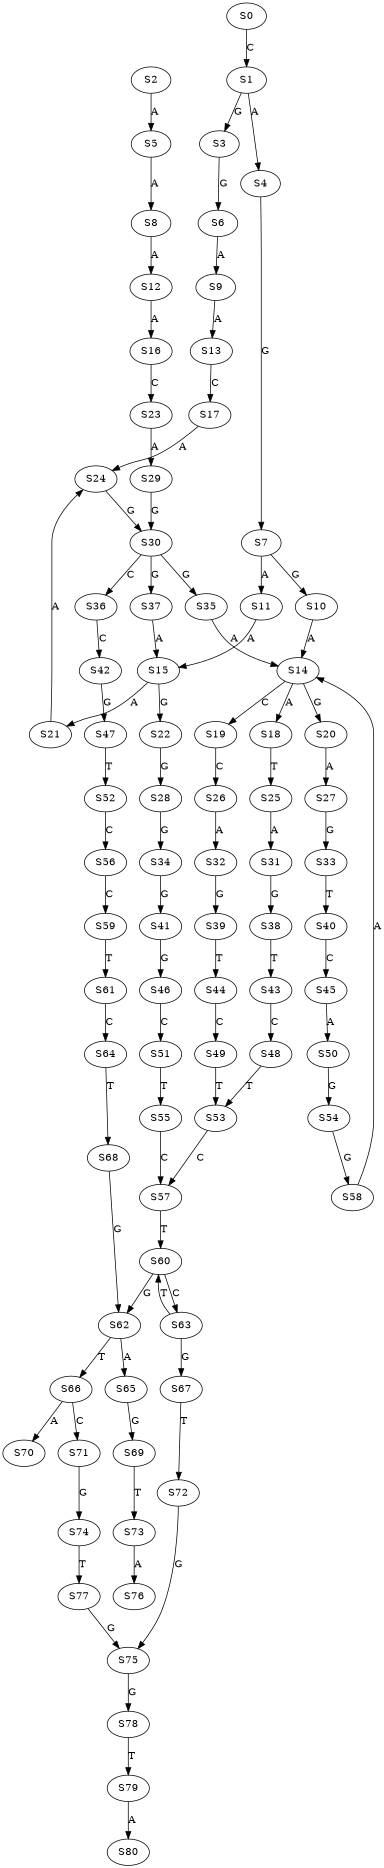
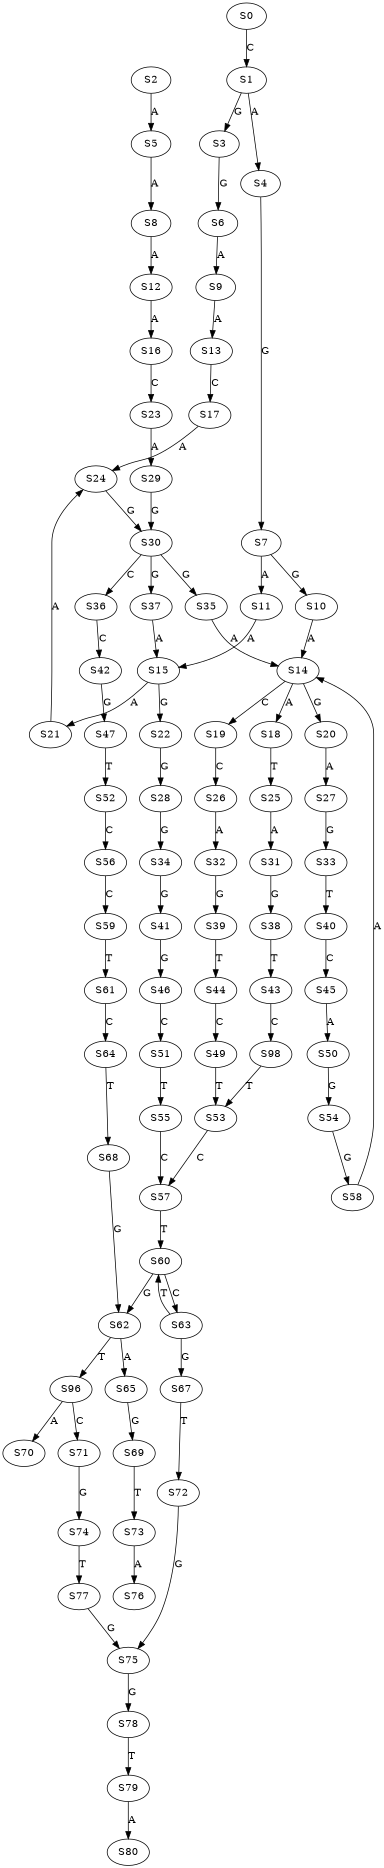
(271, 1054) -> (271, 1054)
(71, 1389) -> (71, 1389)
